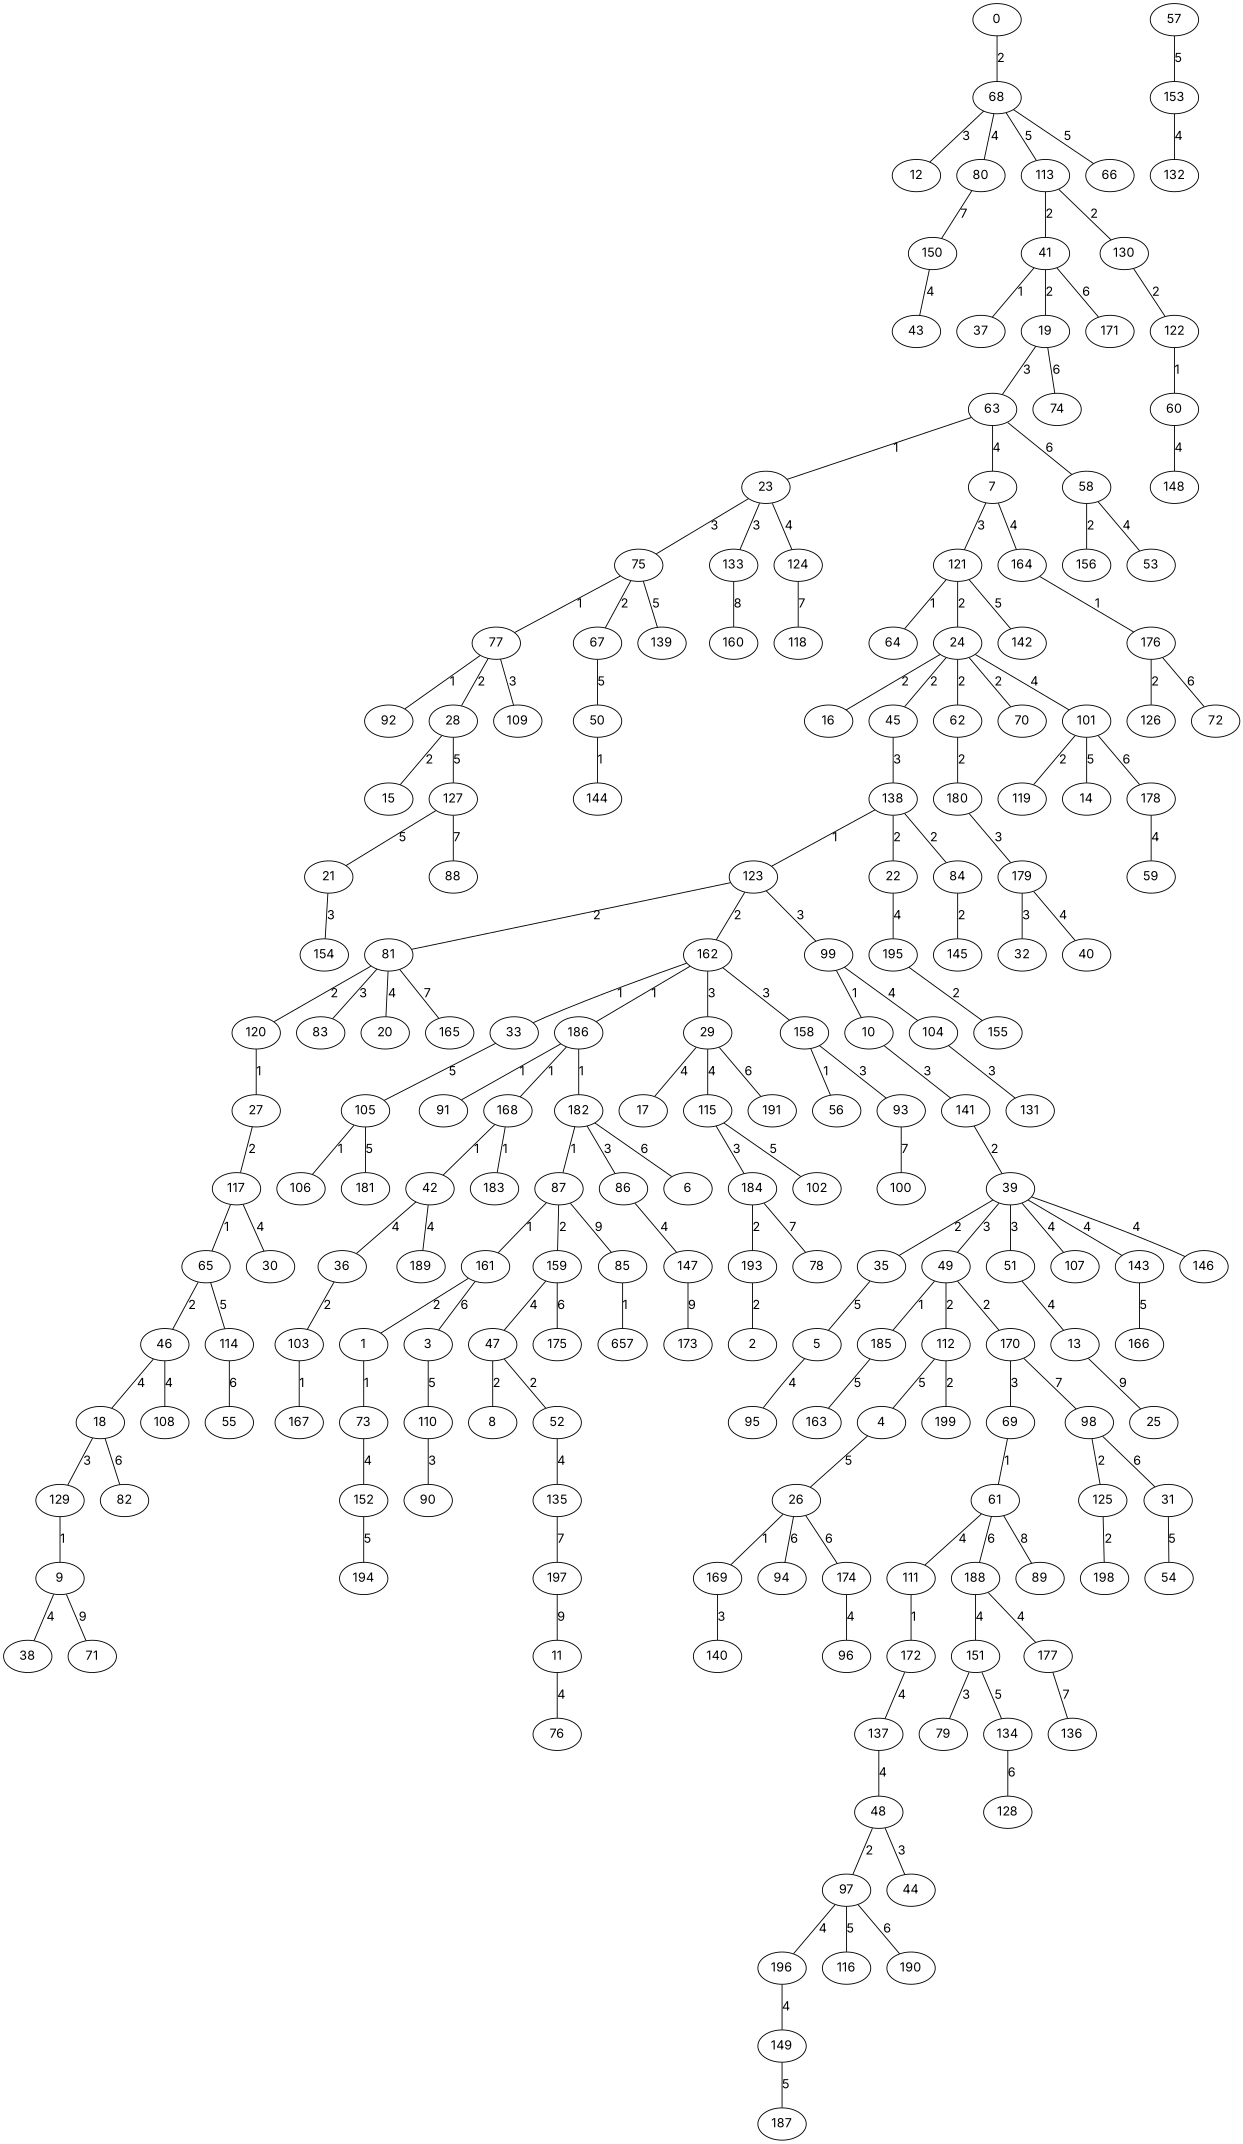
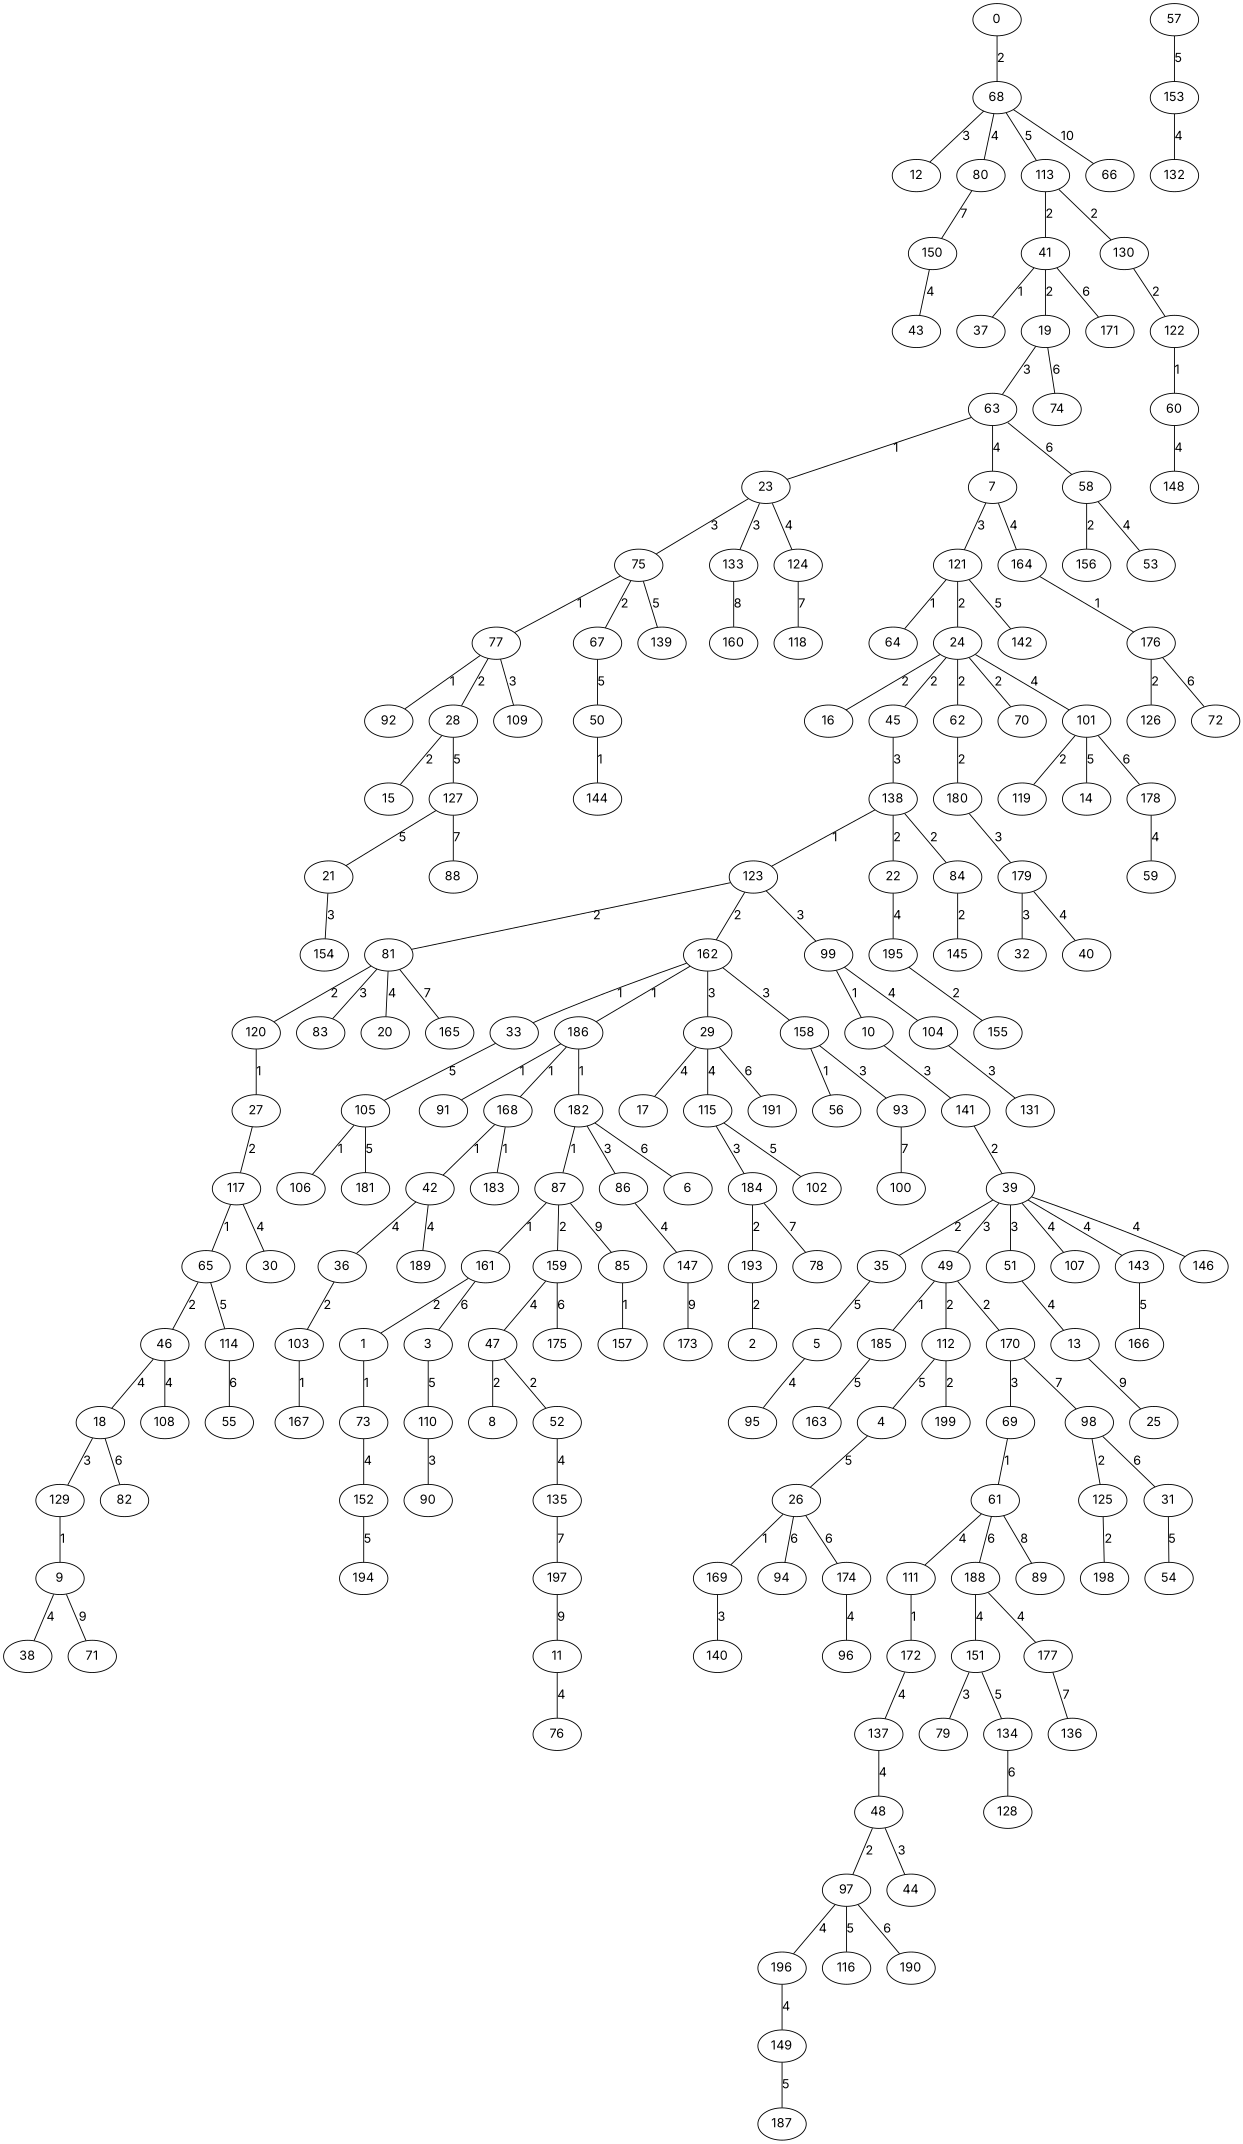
(1068, 137) -> (1068, 137)
(623, 1345) -> (623, 1345)
